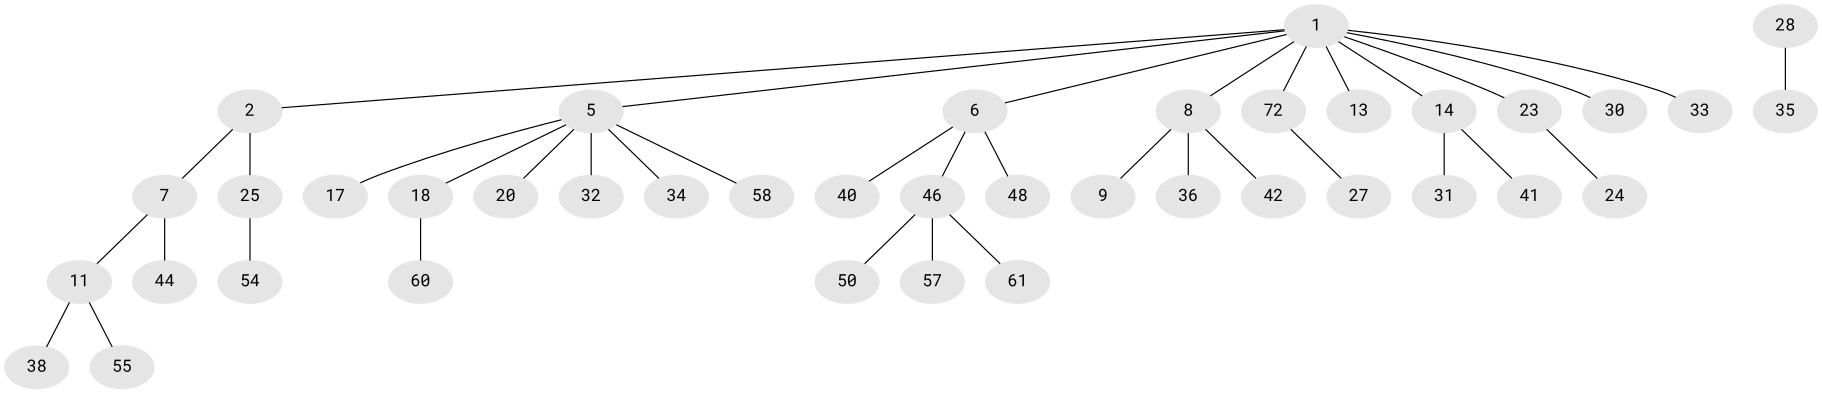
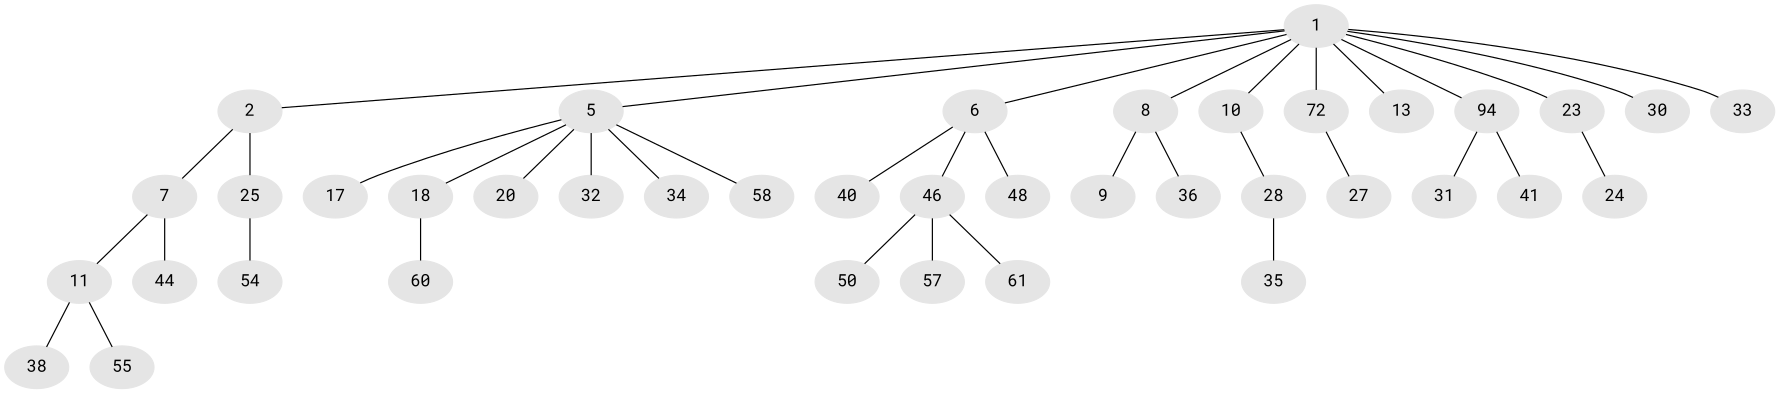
none -> (1231, 111)
(1444, 111) -> (1487, 111)
(1274, 197) -> none
